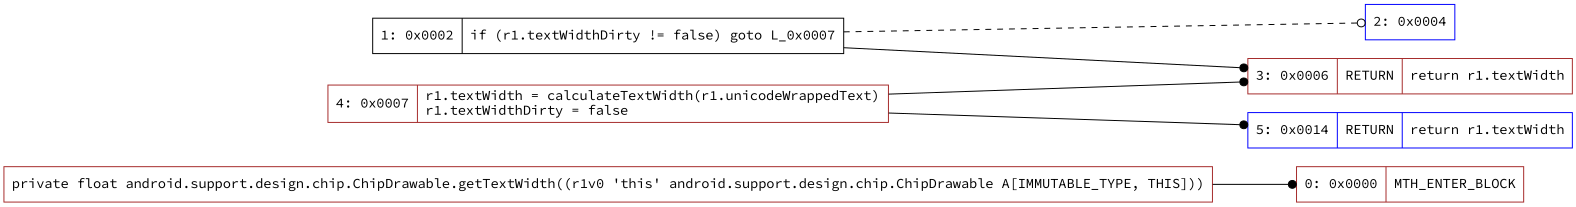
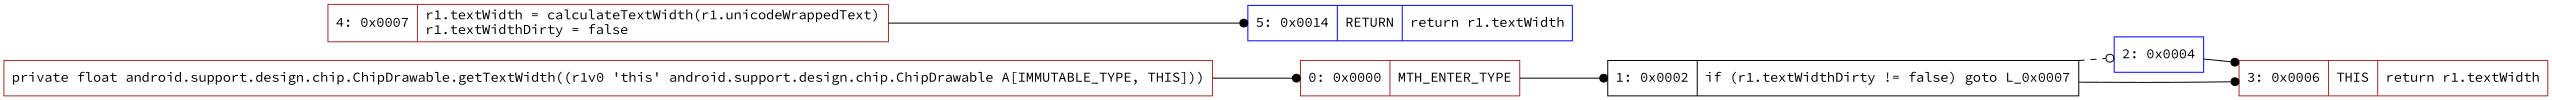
(1370, 76) -> (2353, 78)
none -> (1560, 78)
(1064, 88) -> (2217, 60)
(1455, 184) -> (1455, 78)
